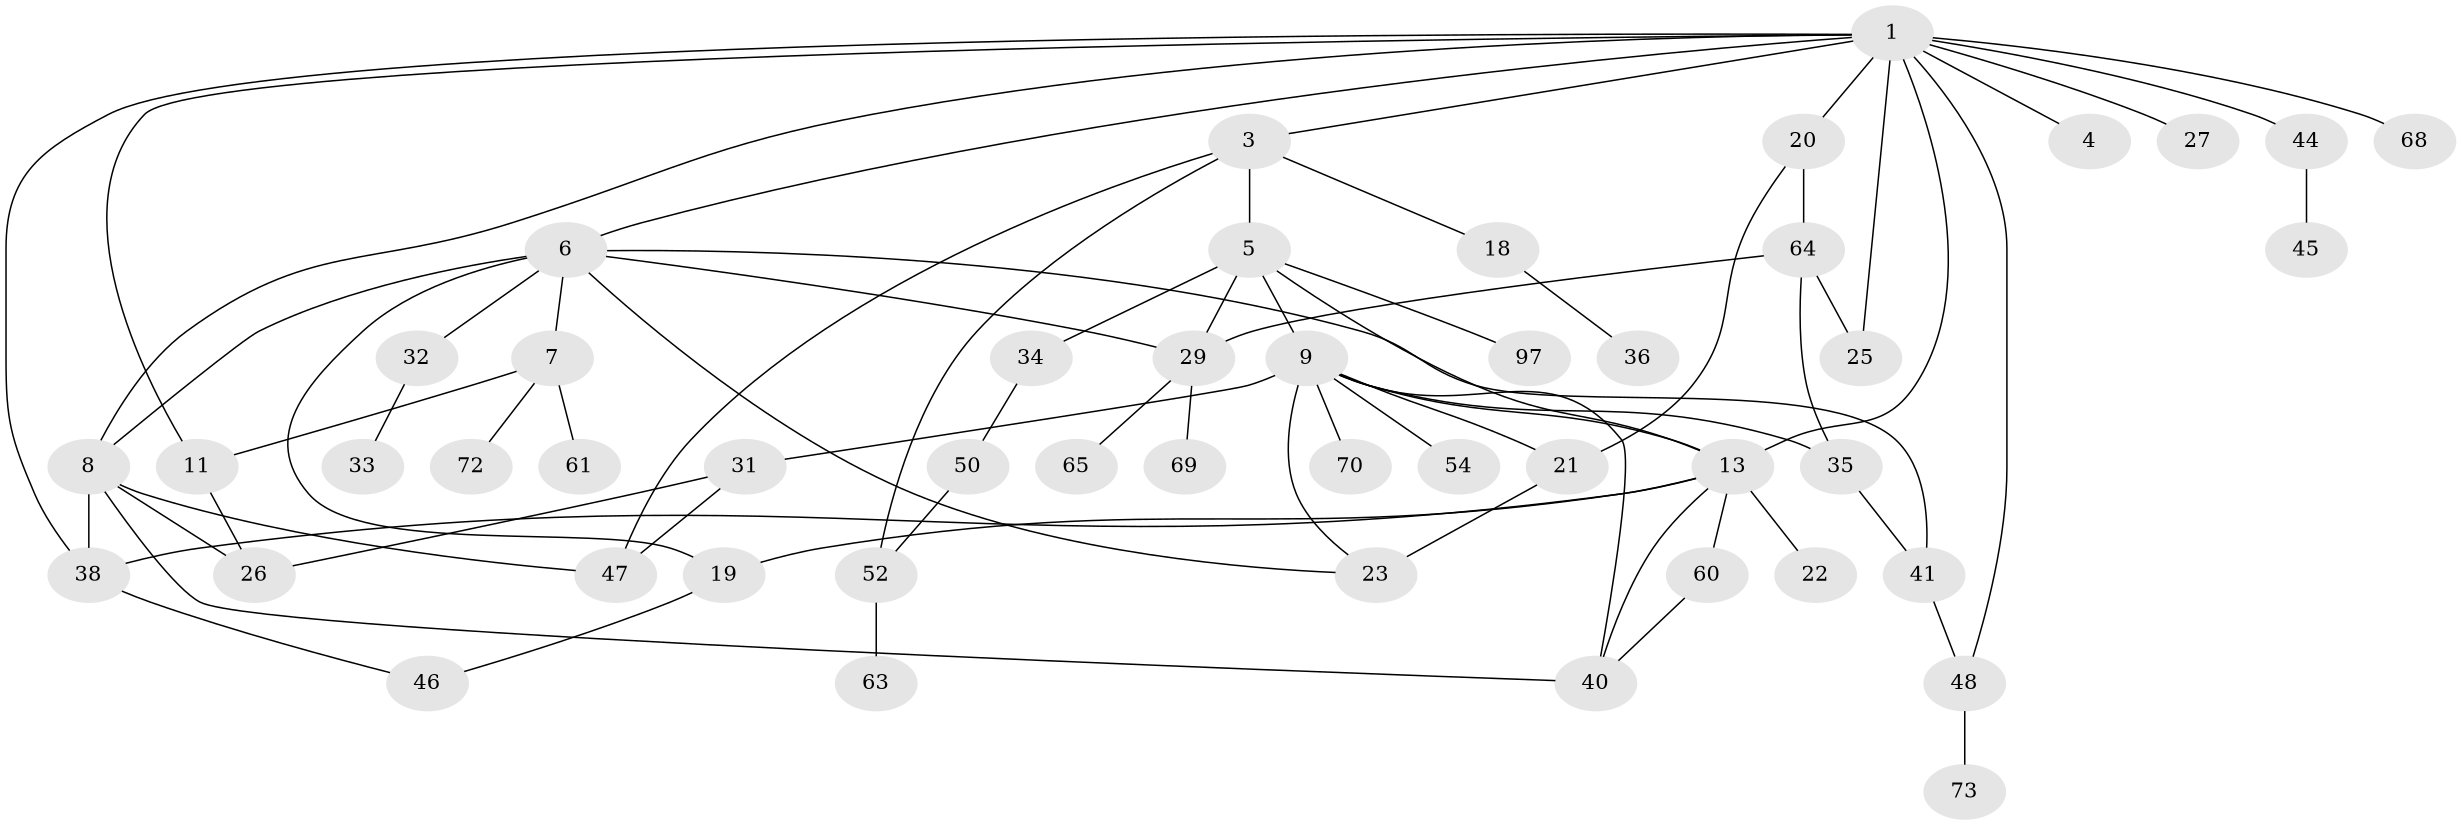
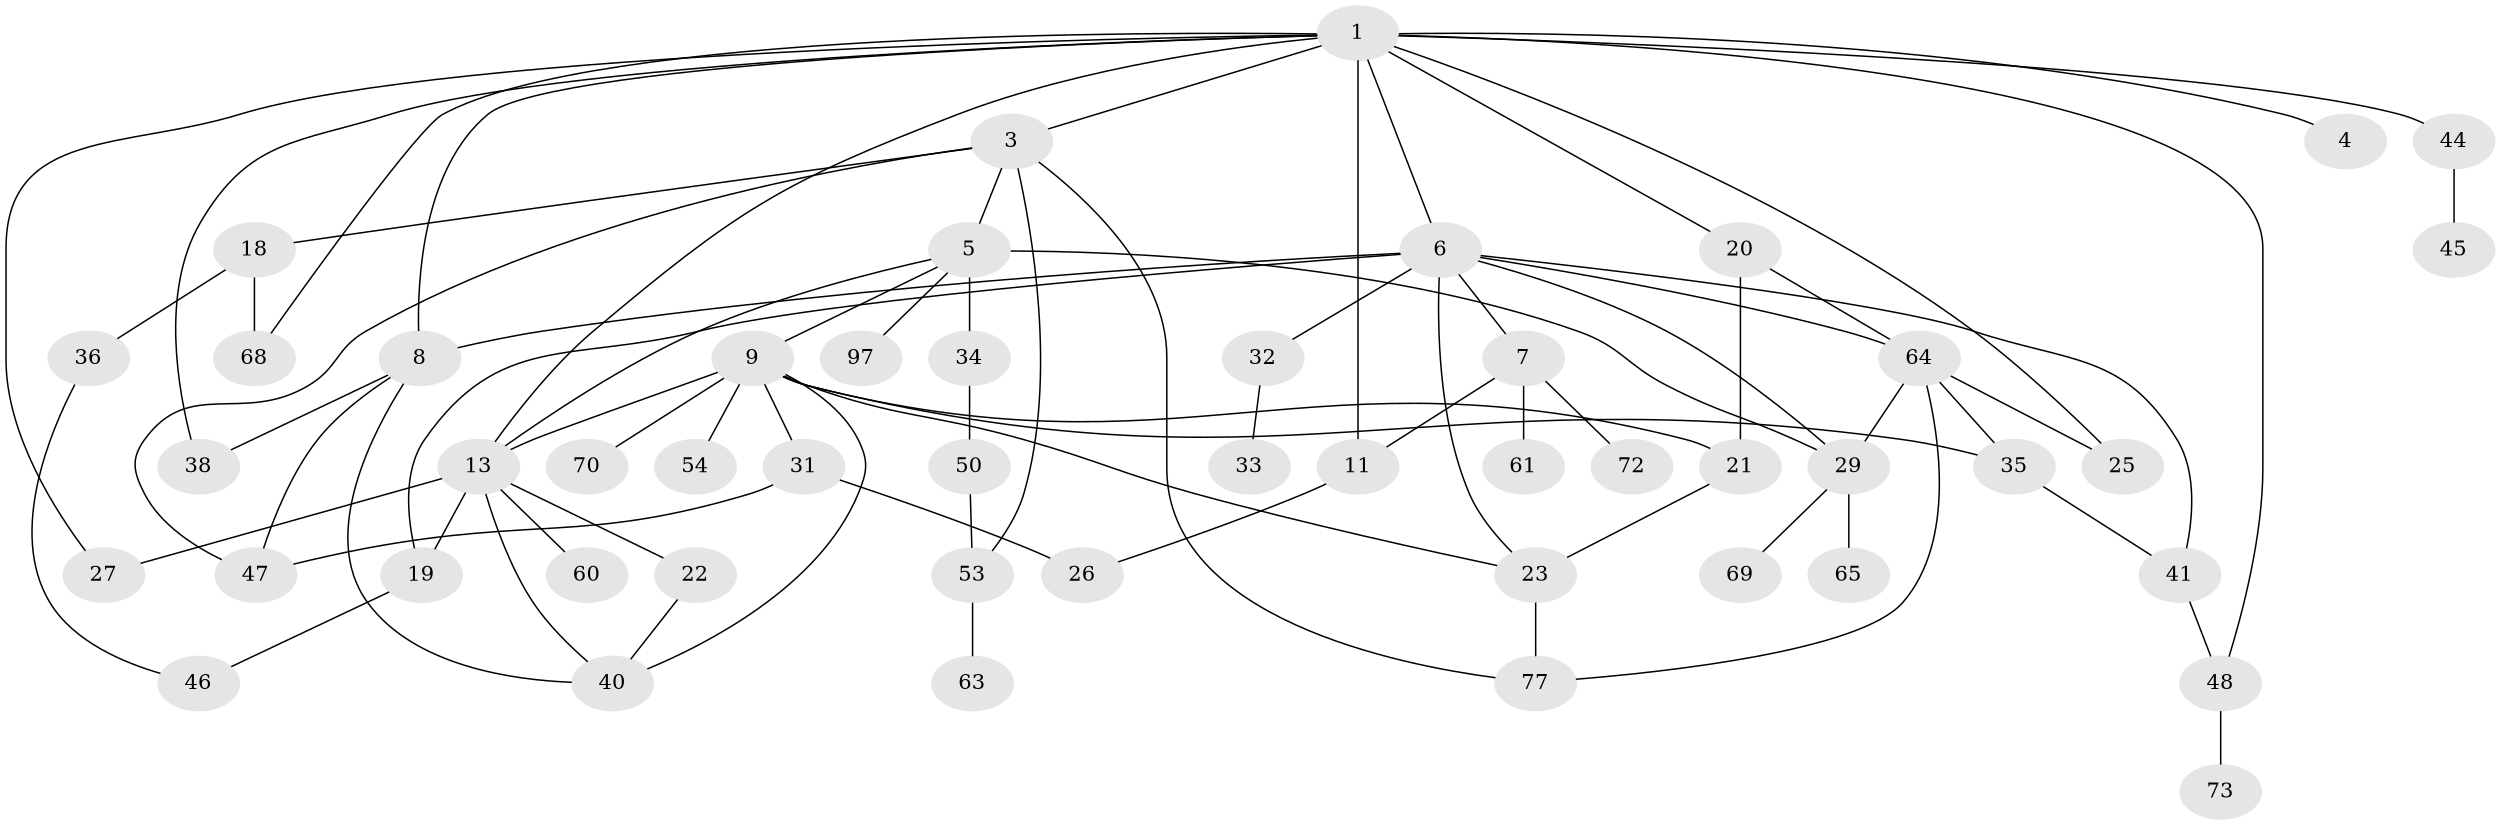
none -> (1684, 294)
none -> (254, 304)
(871, 520) -> (291, 521)
(172, 521) -> none
(876, 575) -> (973, 575)
(1652, 629) -> (654, 629)
(255, 635) -> (35, 558)
none -> (1536, 684)
